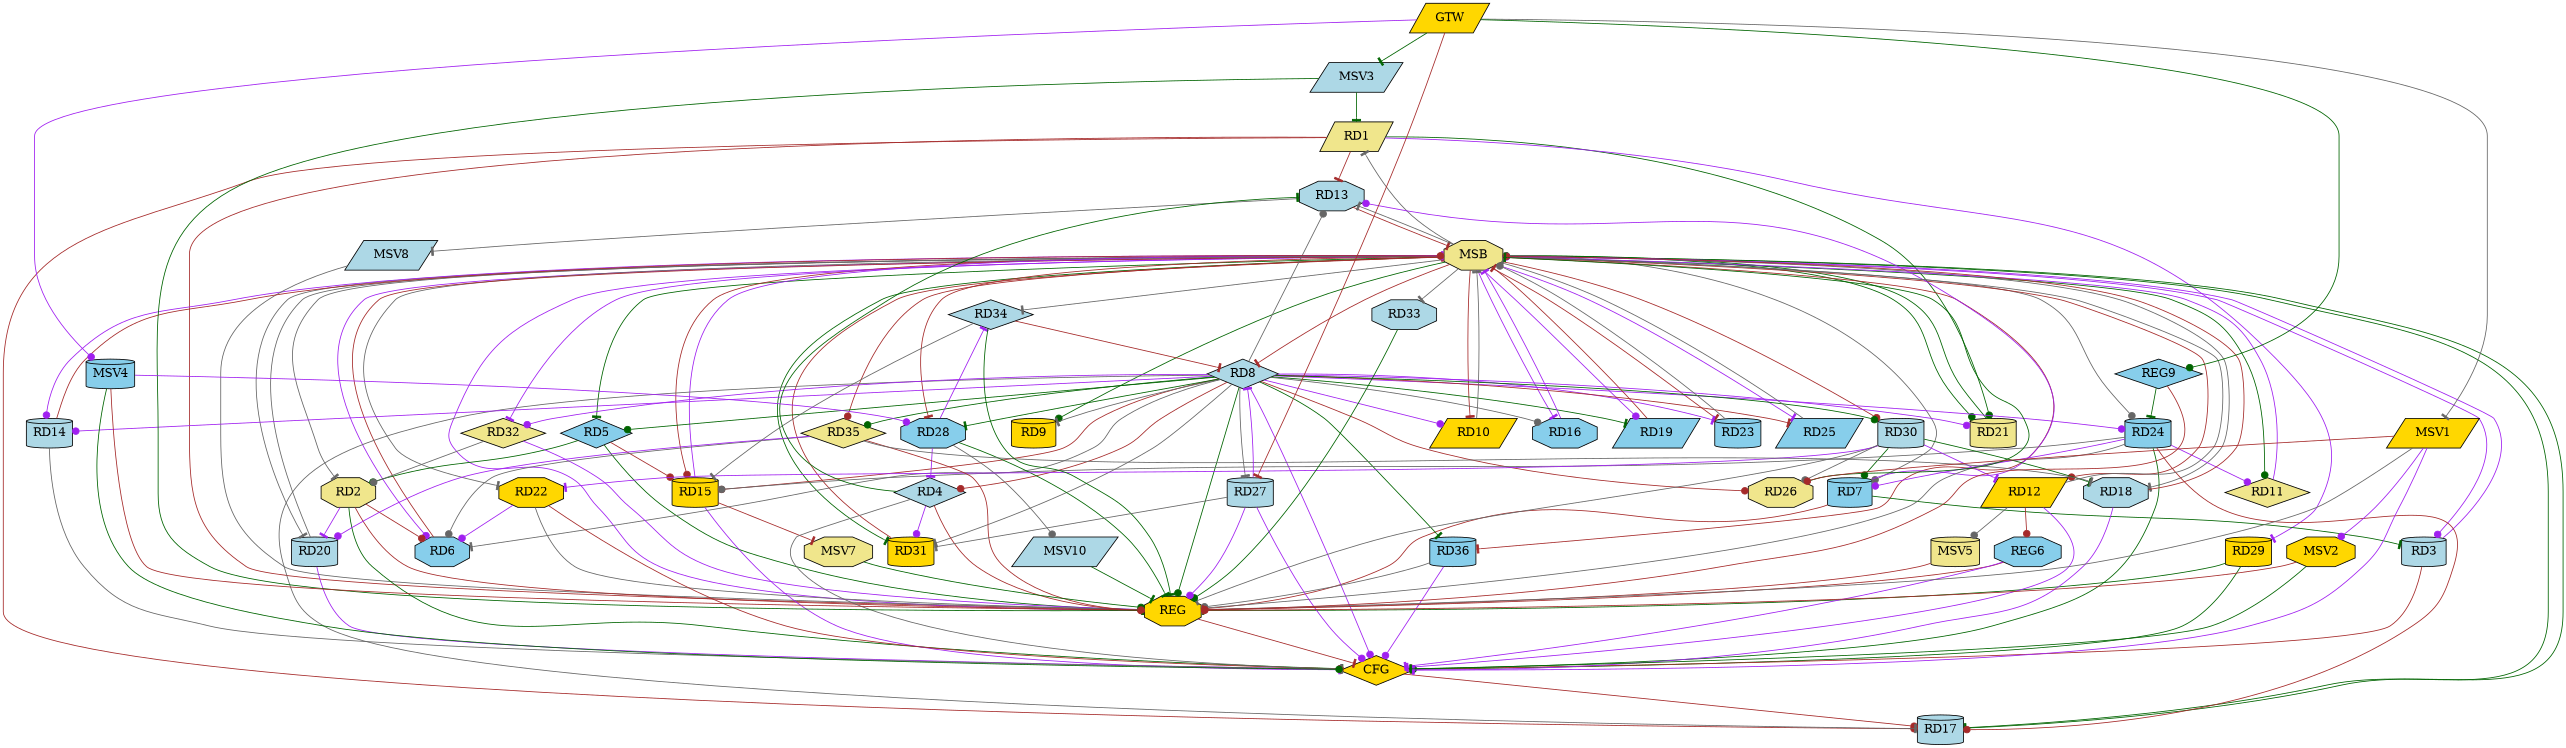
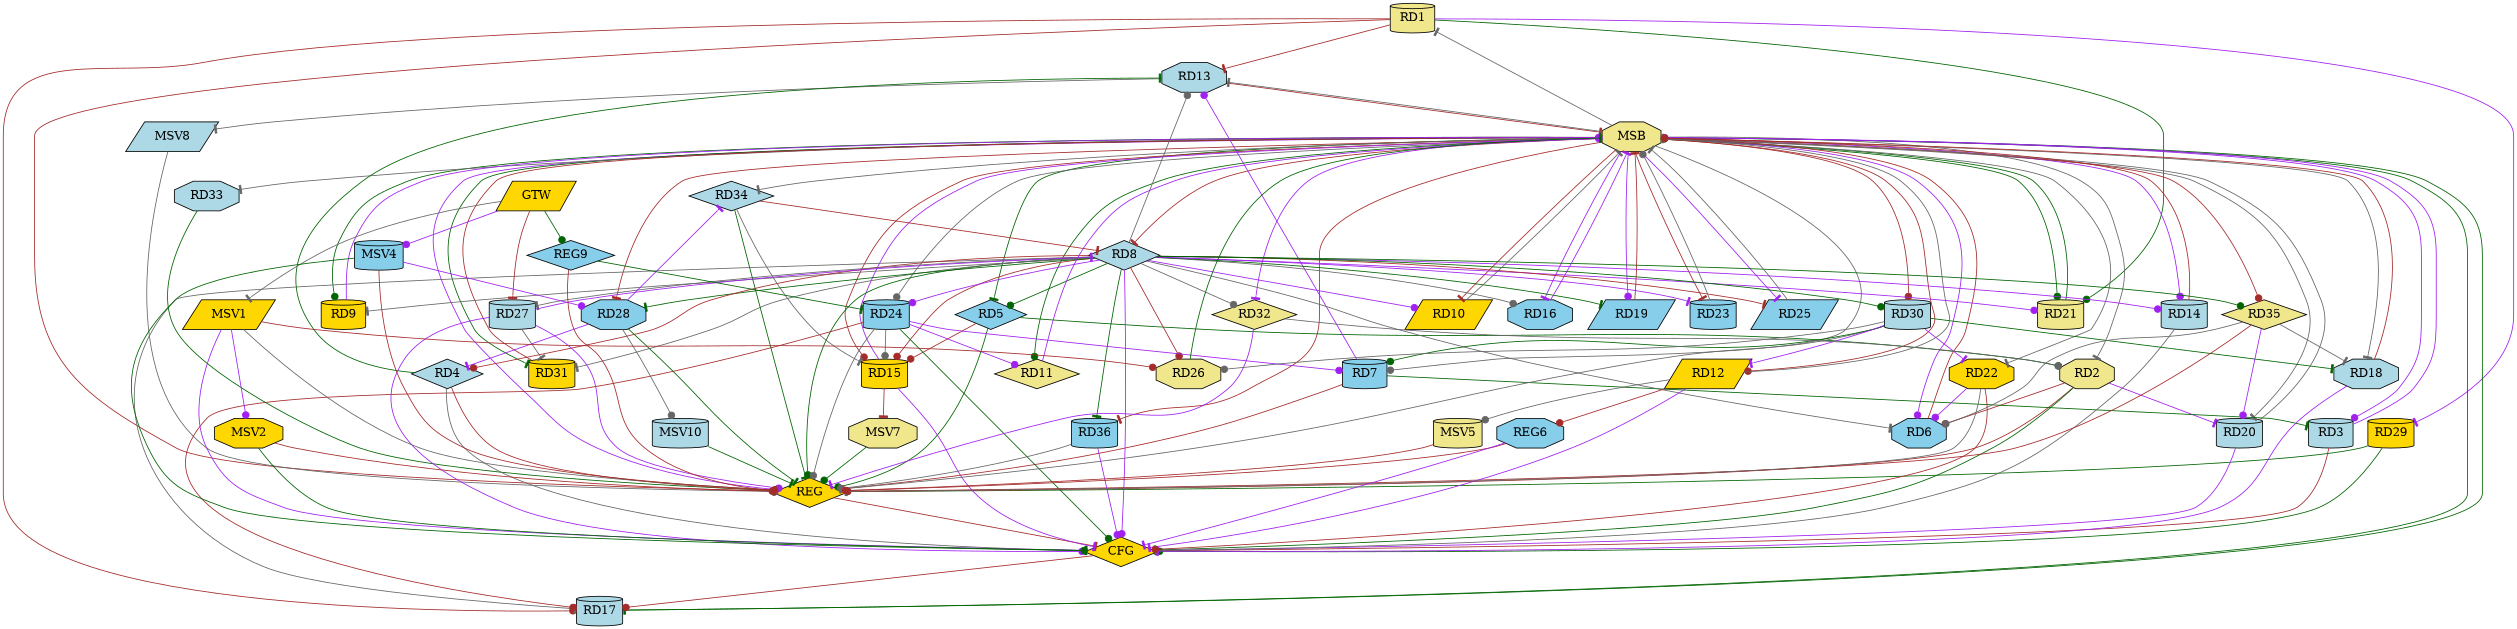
(1356, 77) -> none
(1356, 137) -> (1412, 18)
none -> (931, 144)
(868, 384) -> (1185, 283)
(922, 518) -> none
(1065, 552) -> (680, 433)
(1173, 611) -> (810, 493)
